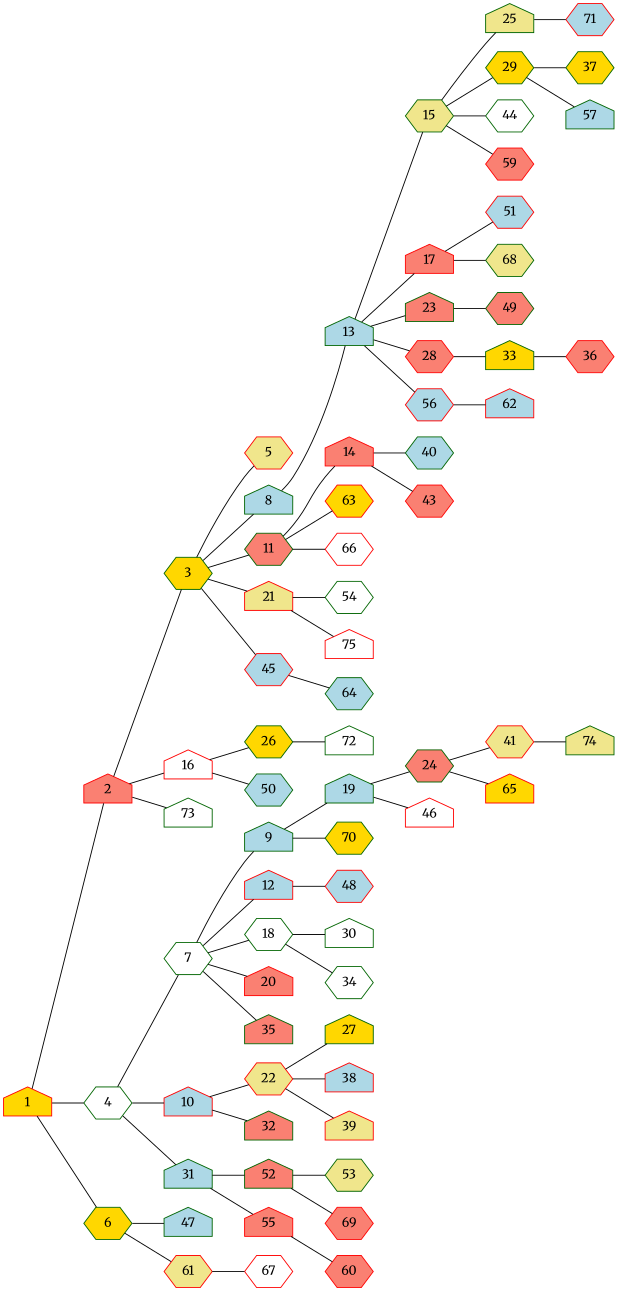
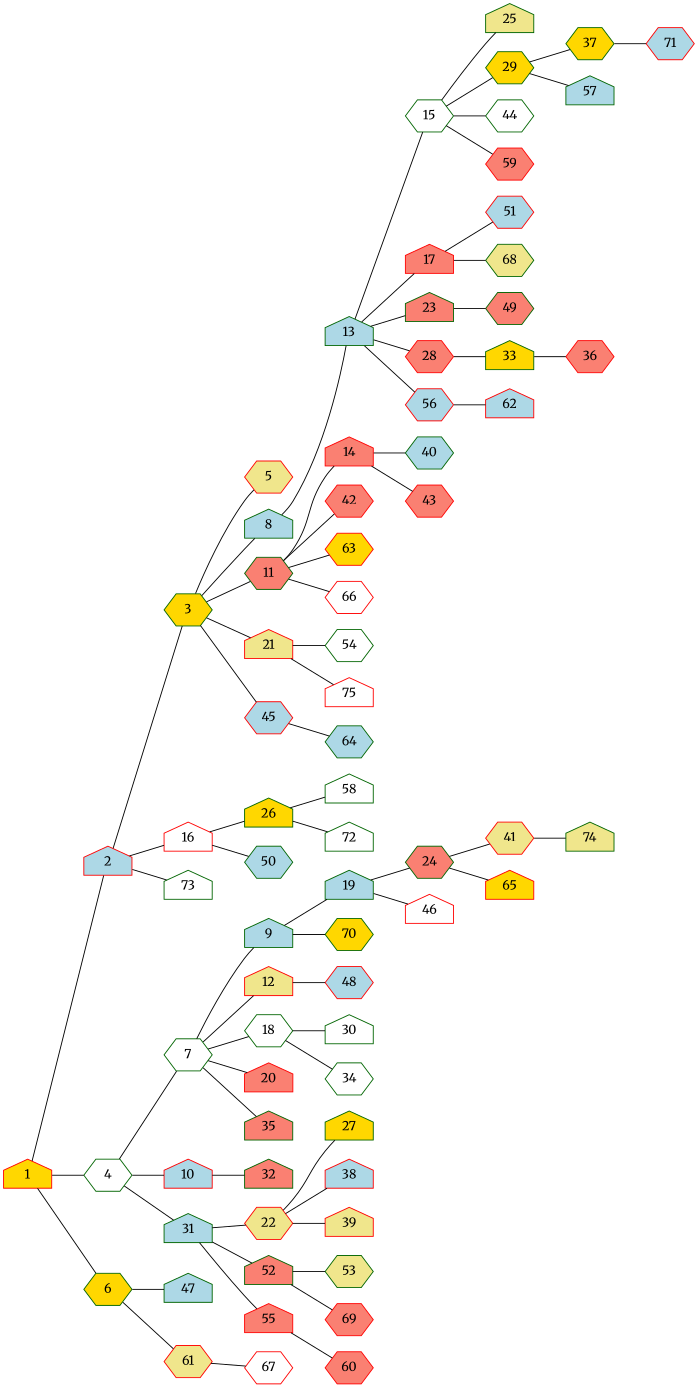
(550, 20) -> (630, 44)
(429, 116) -> (429, 116)
none -> (349, 501)
(269, 742) -> (269, 814)
(108, 790) -> (108, 862)
none -> (349, 790)
(269, 886) -> (269, 983)
(229, 1091) -> (229, 1226)
